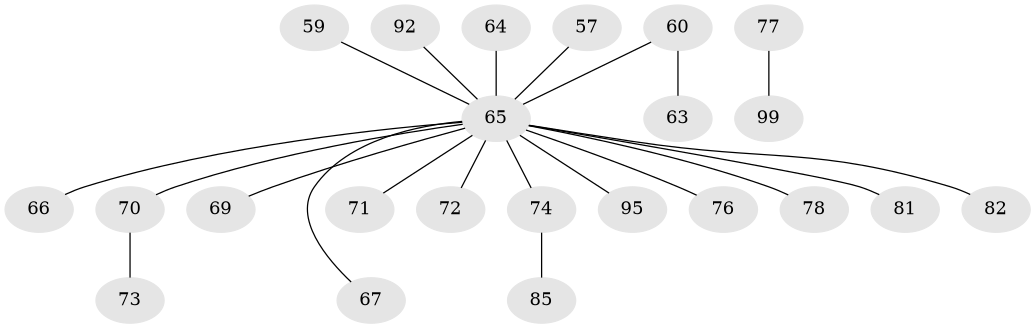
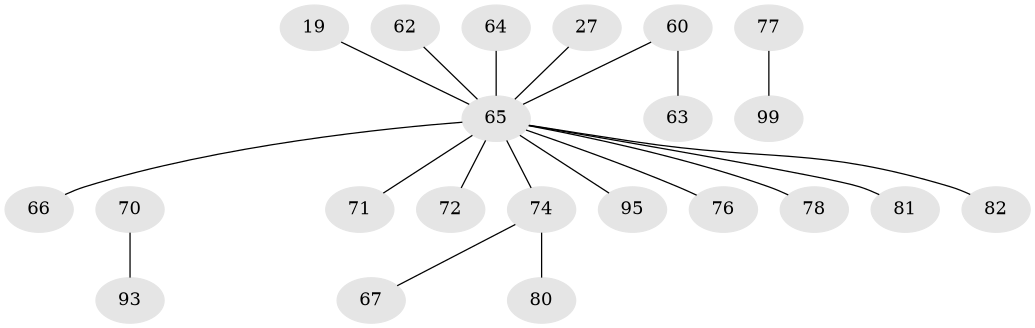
(314, 28) -> (314, 28)
(405, 28) -> (405, 28)
(587, 28) -> (587, 28)
(307, 152) -> none
(319, 181) -> (456, 255)
(221, 210) -> none
(130, 300) -> (130, 300)
(542, 300) -> (542, 300)
